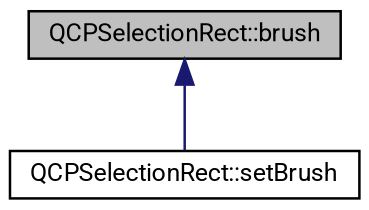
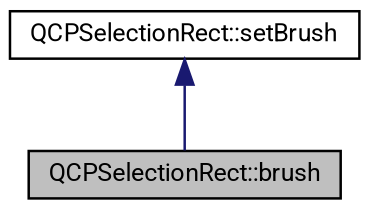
(185, 118) -> (185, 118)
